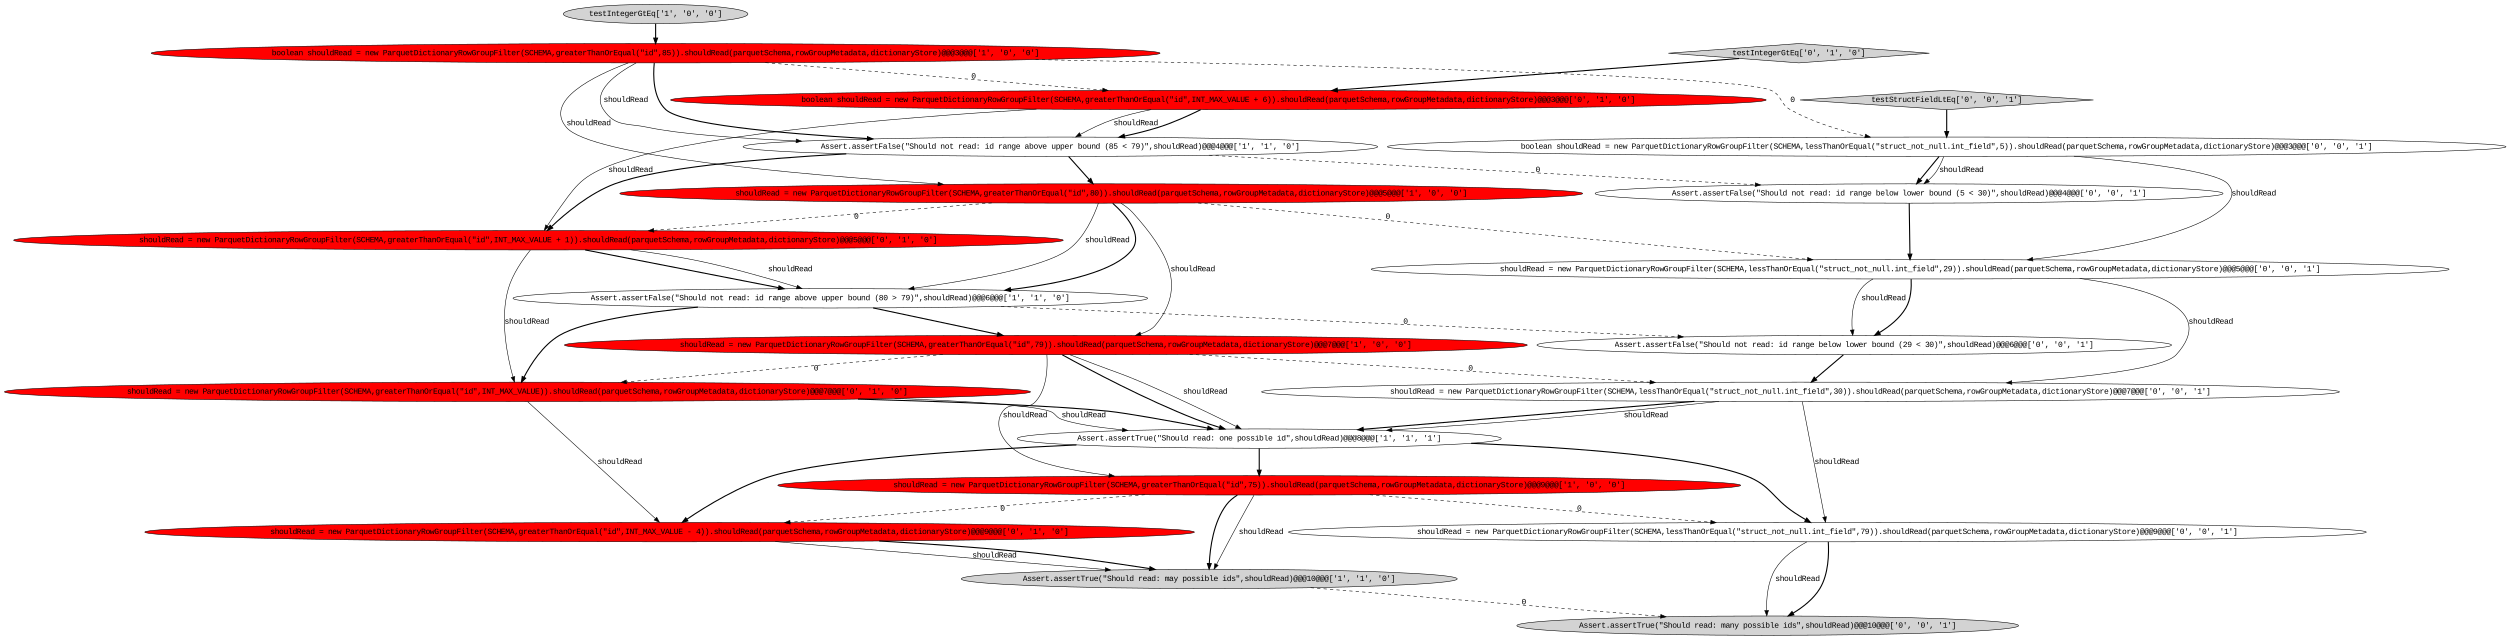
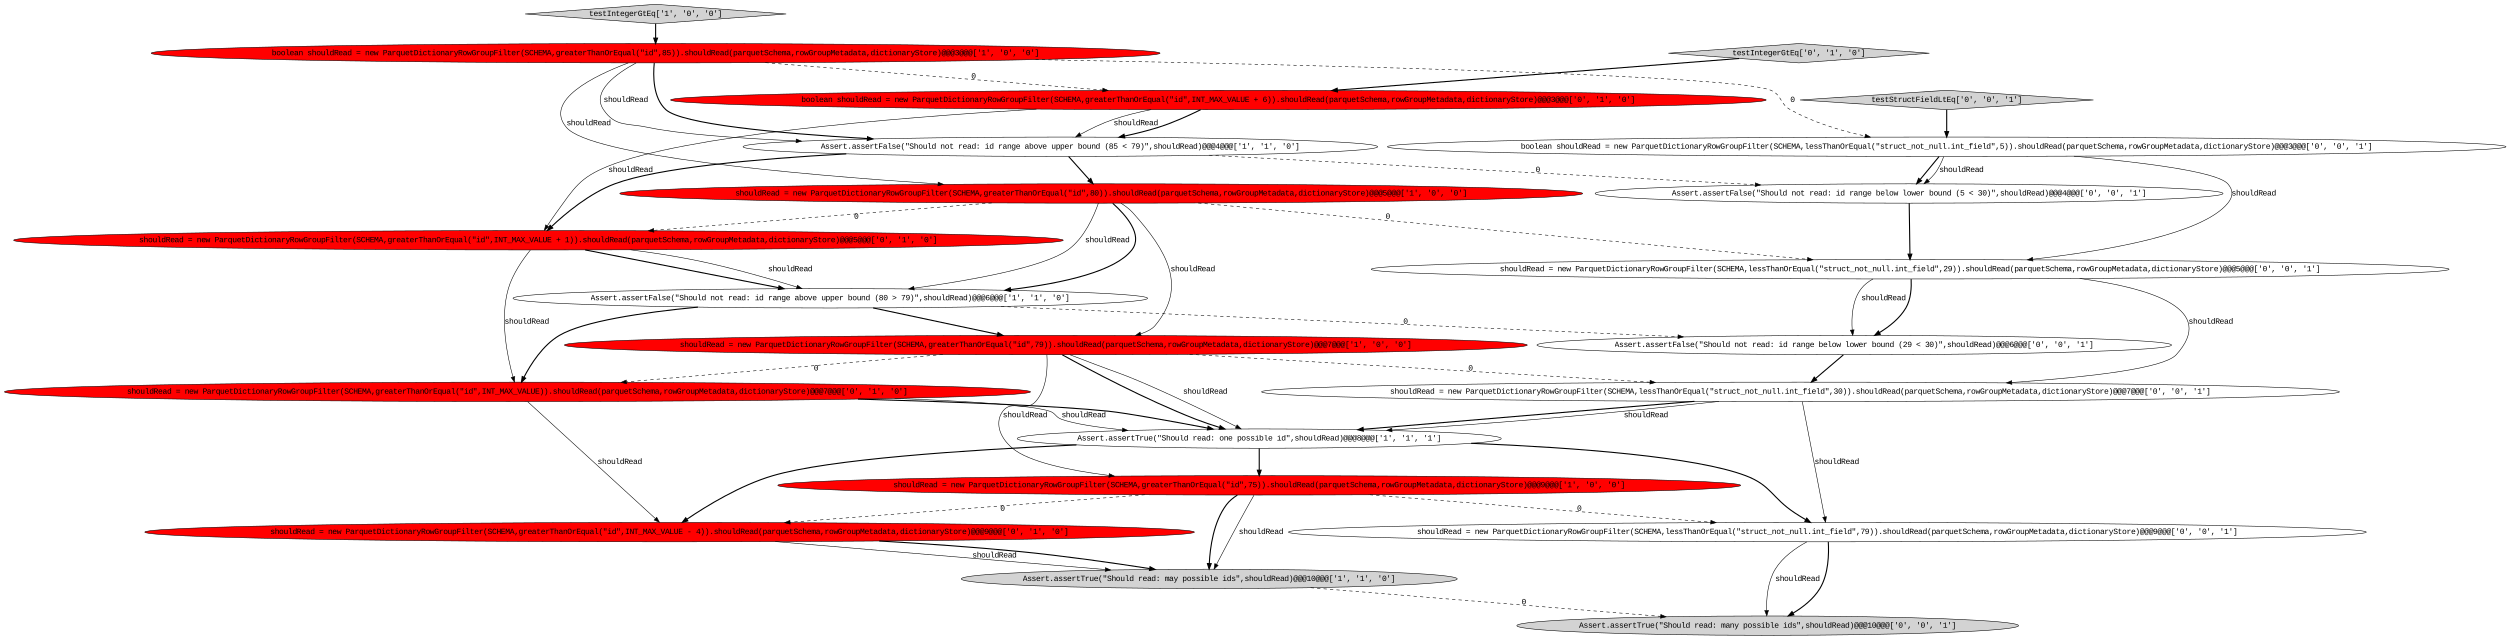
(656, 14) -> (656, 14)
